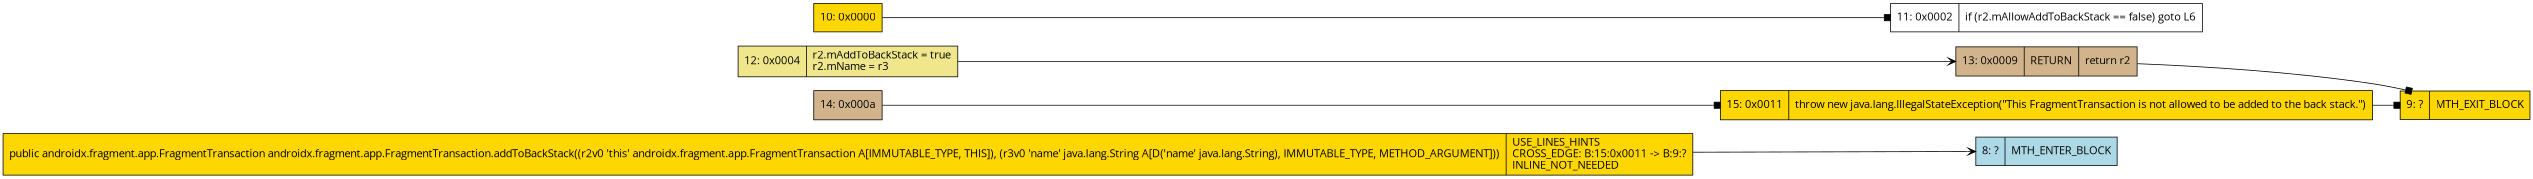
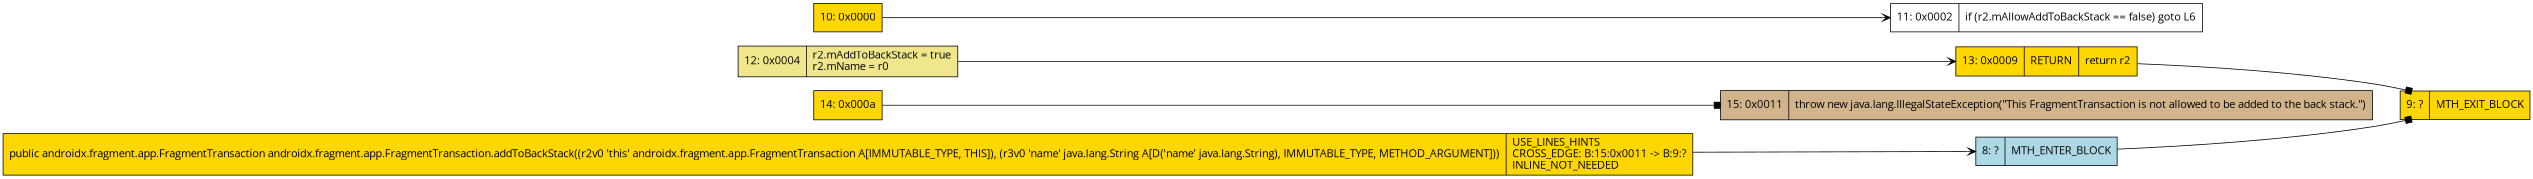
(1382, 18) -> (1382, 18)
(2046, 61) -> (2046, 61)
(851, 67) -> (851, 67)
(848, 105) -> (848, 105)
(2046, 105) -> (2046, 105)
(2382, 105) -> (2261, 140)
